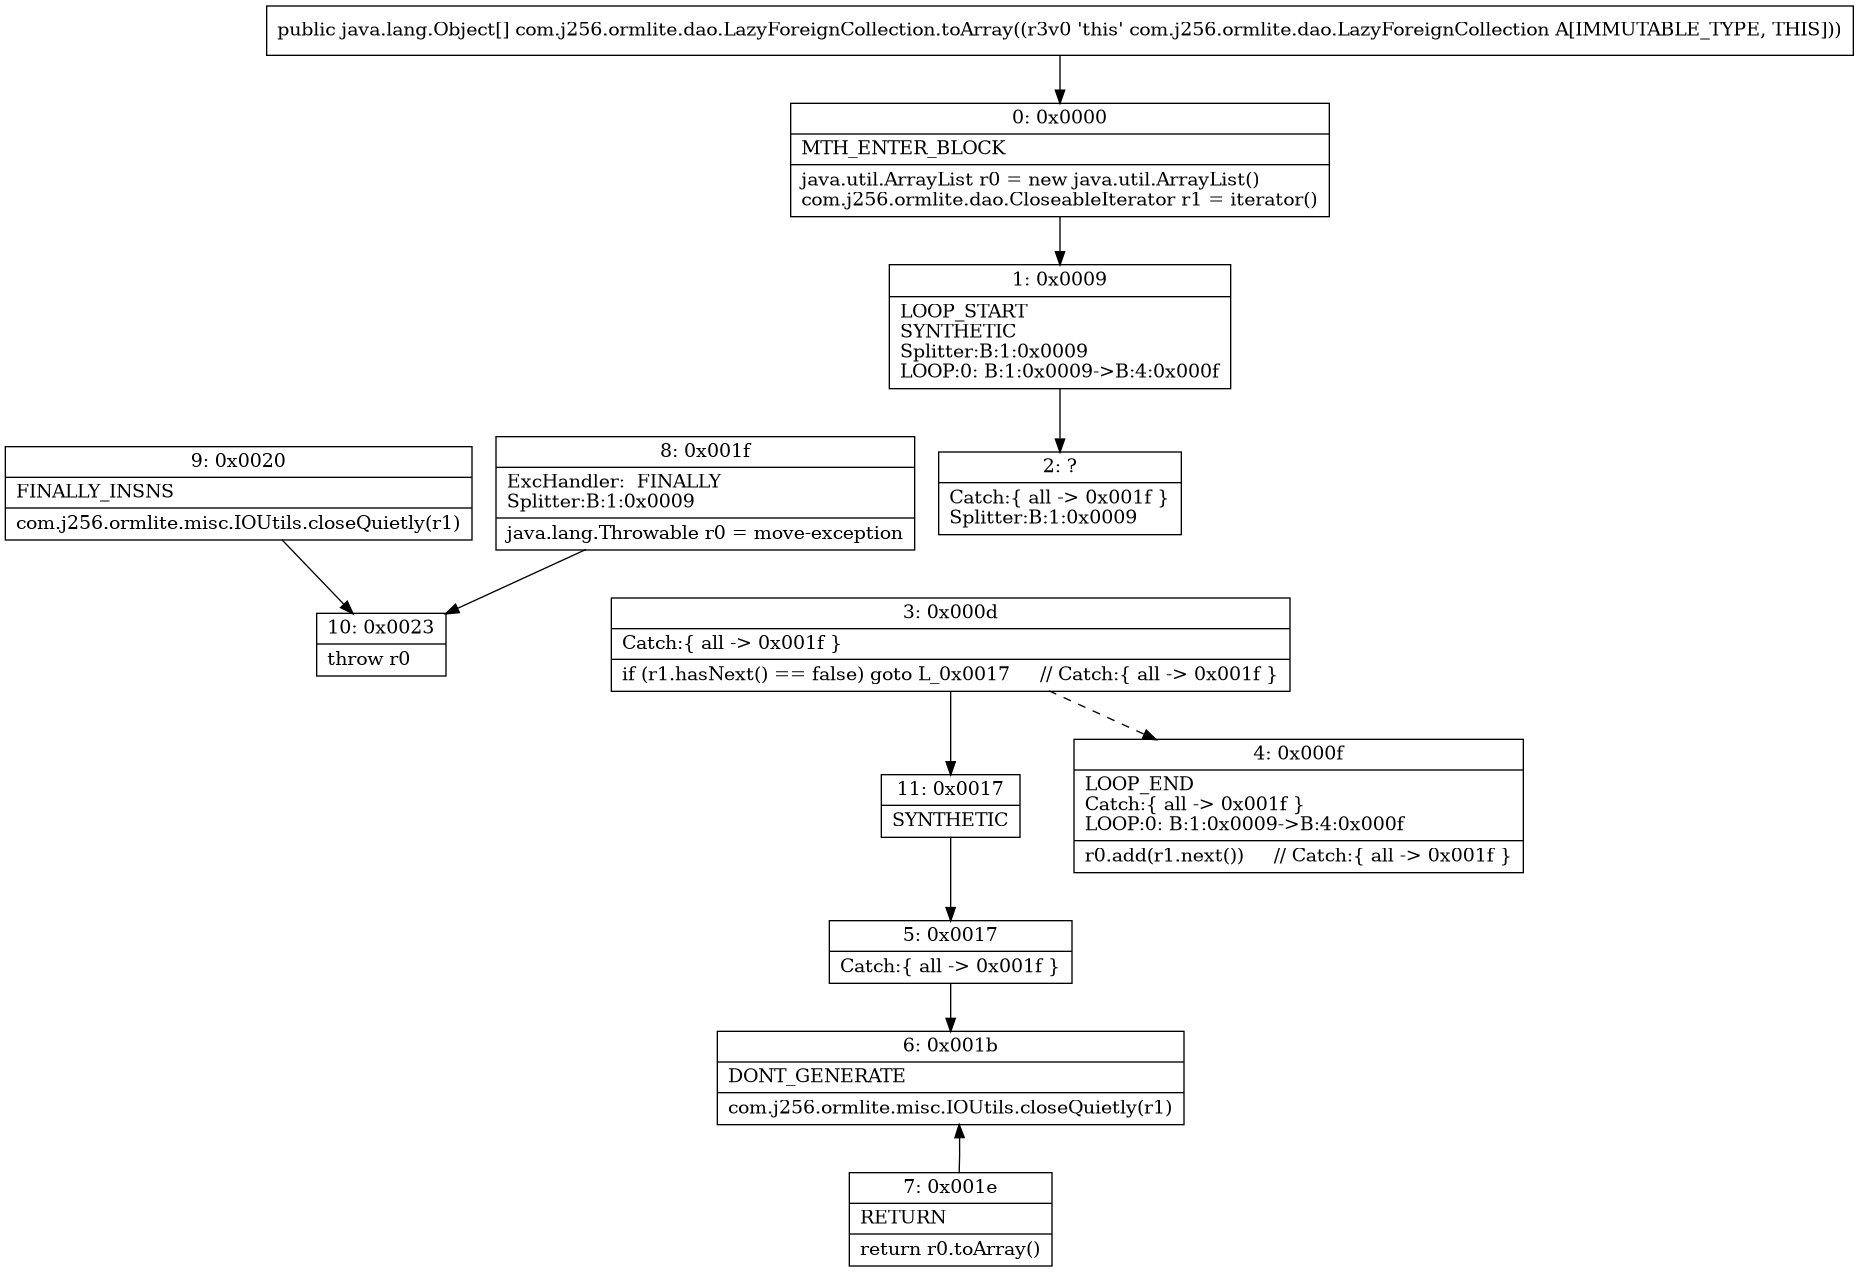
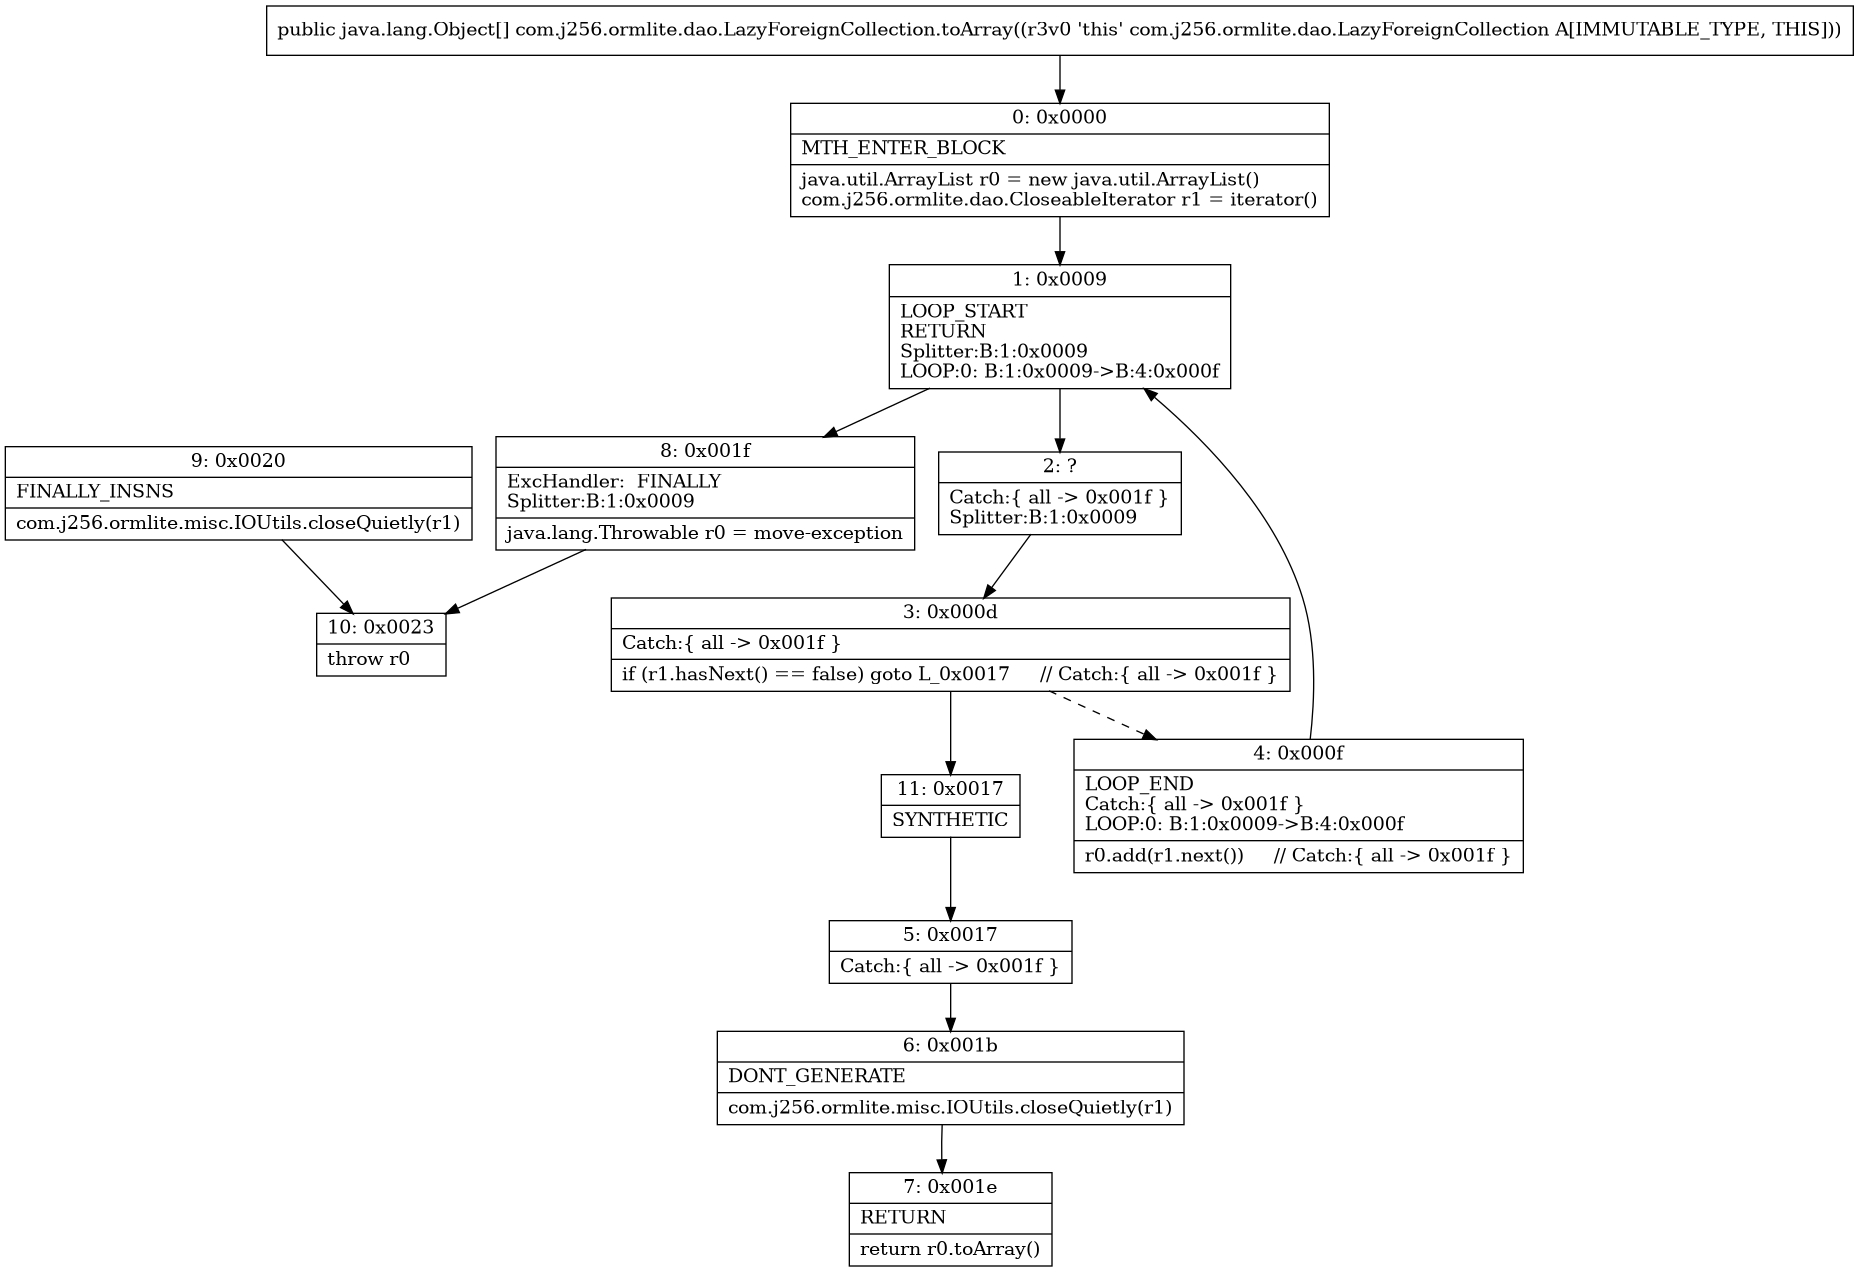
(959, 332) -> (943, 332)
none -> (883, 410)
none -> (1281, 548)
none -> (1011, 561)
(960, 1156) -> (942, 1142)
